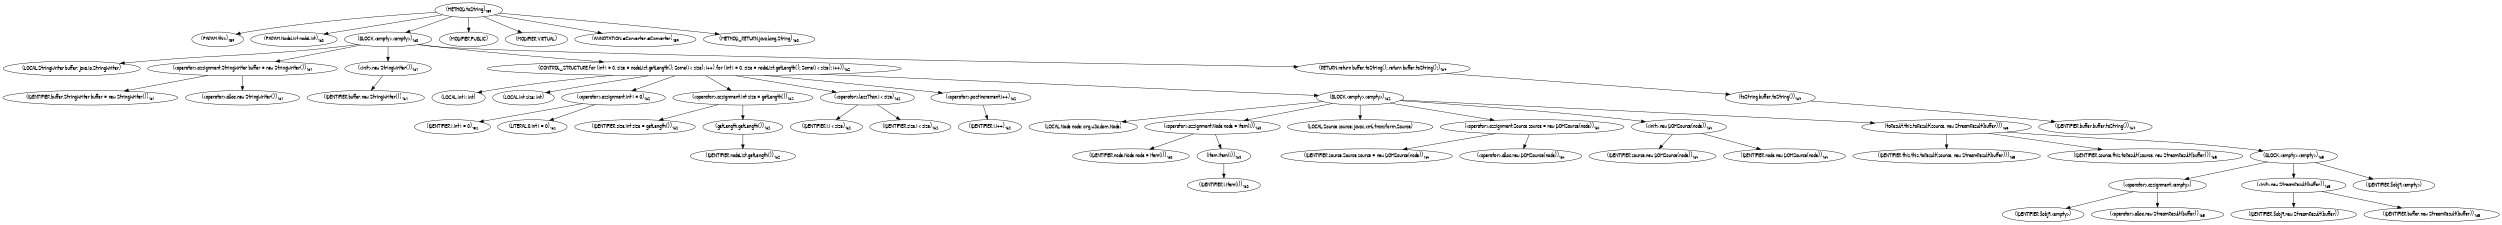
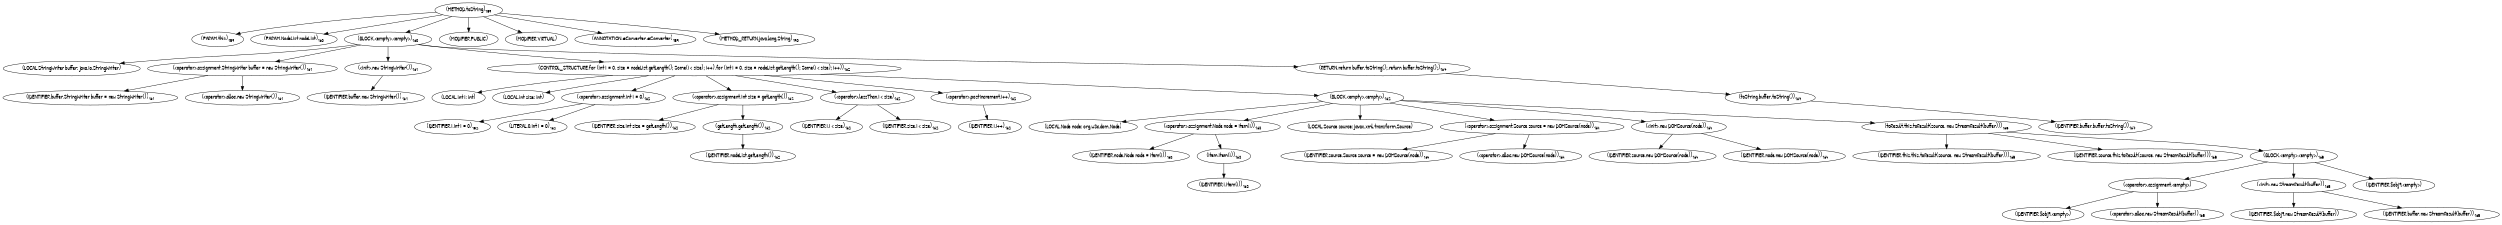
(796, 39) -> (796, 39)
